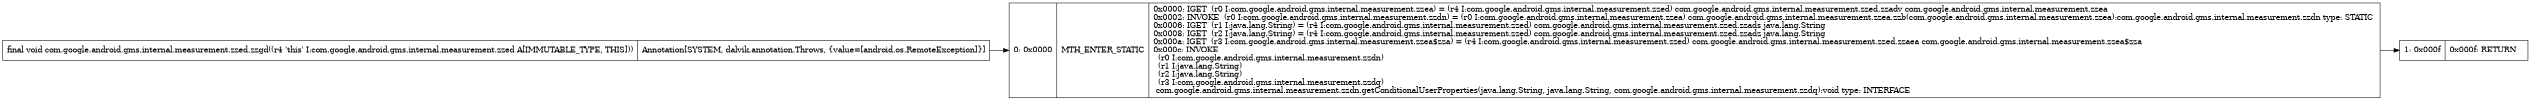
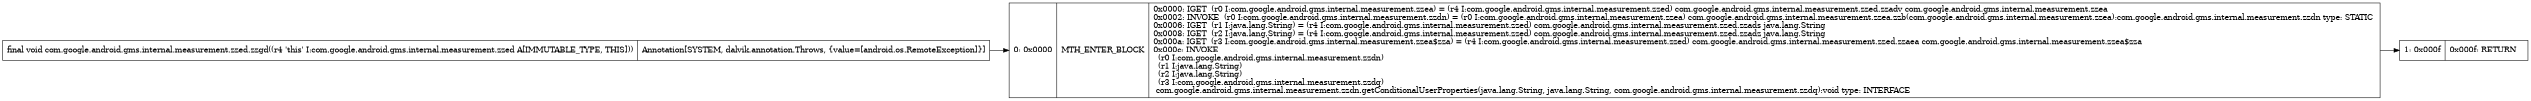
(1103, 50) -> (1103, 50)
